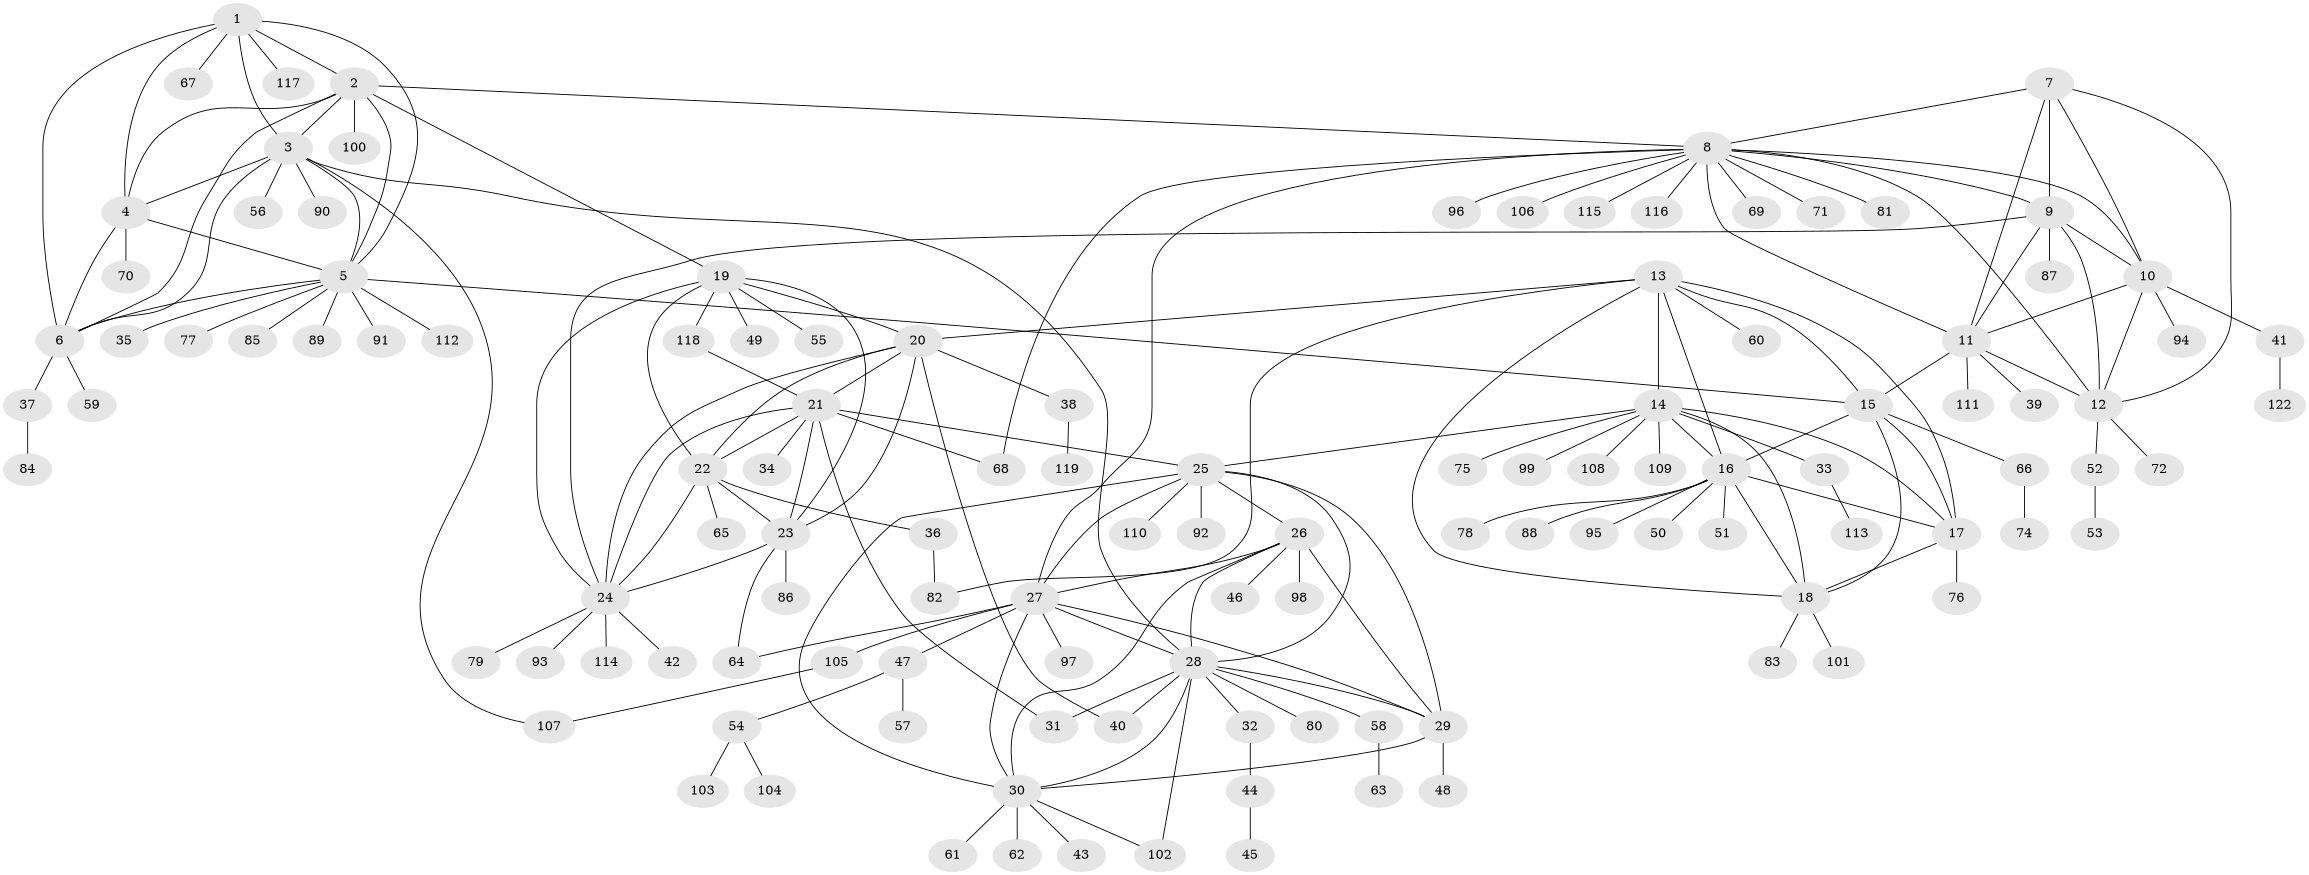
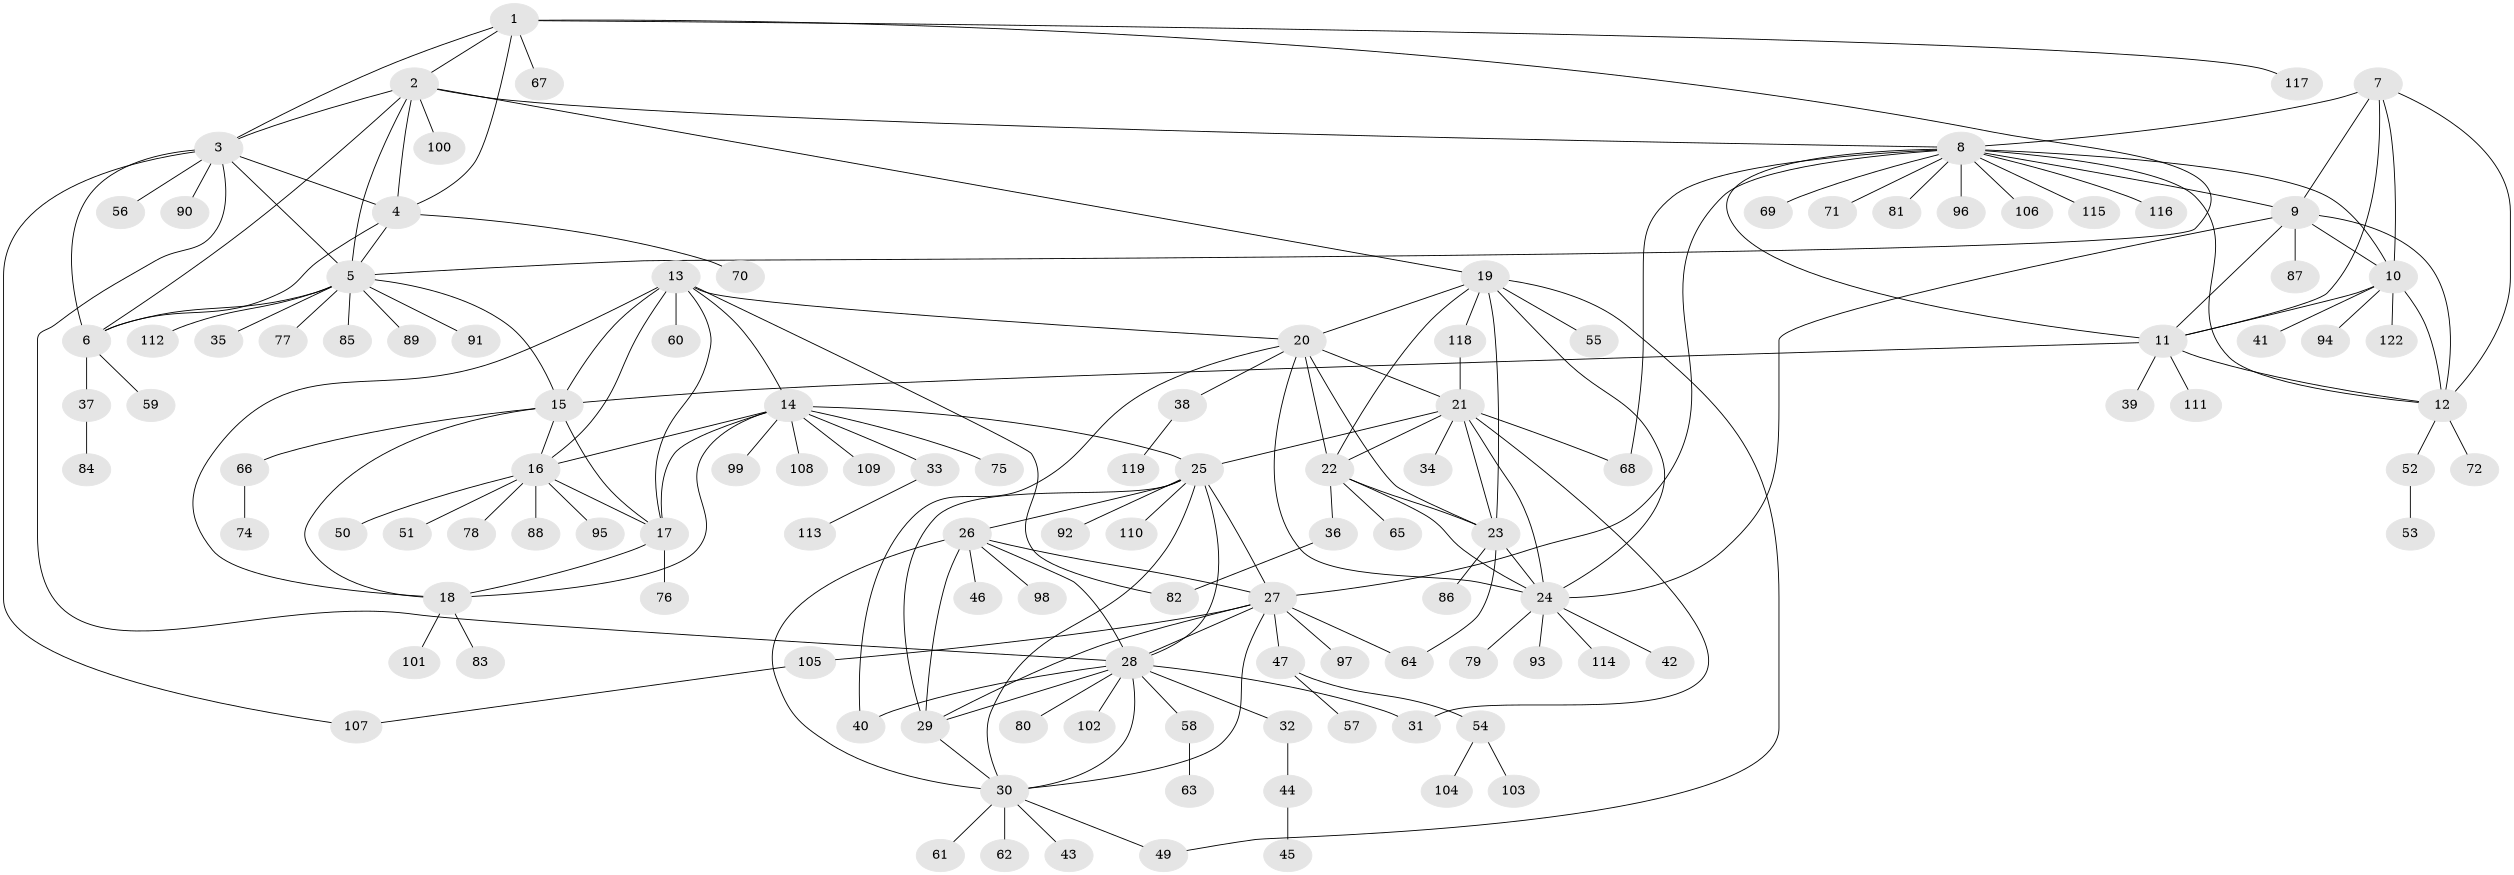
(47, 124) -> none
(2280, 373) -> (2392, 309)
(1766, 534) -> none
(1443, 791) -> none
(1088, 823) -> (1084, 823)
